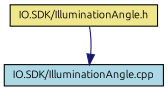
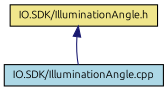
(91, 40) -> (77, 51)
